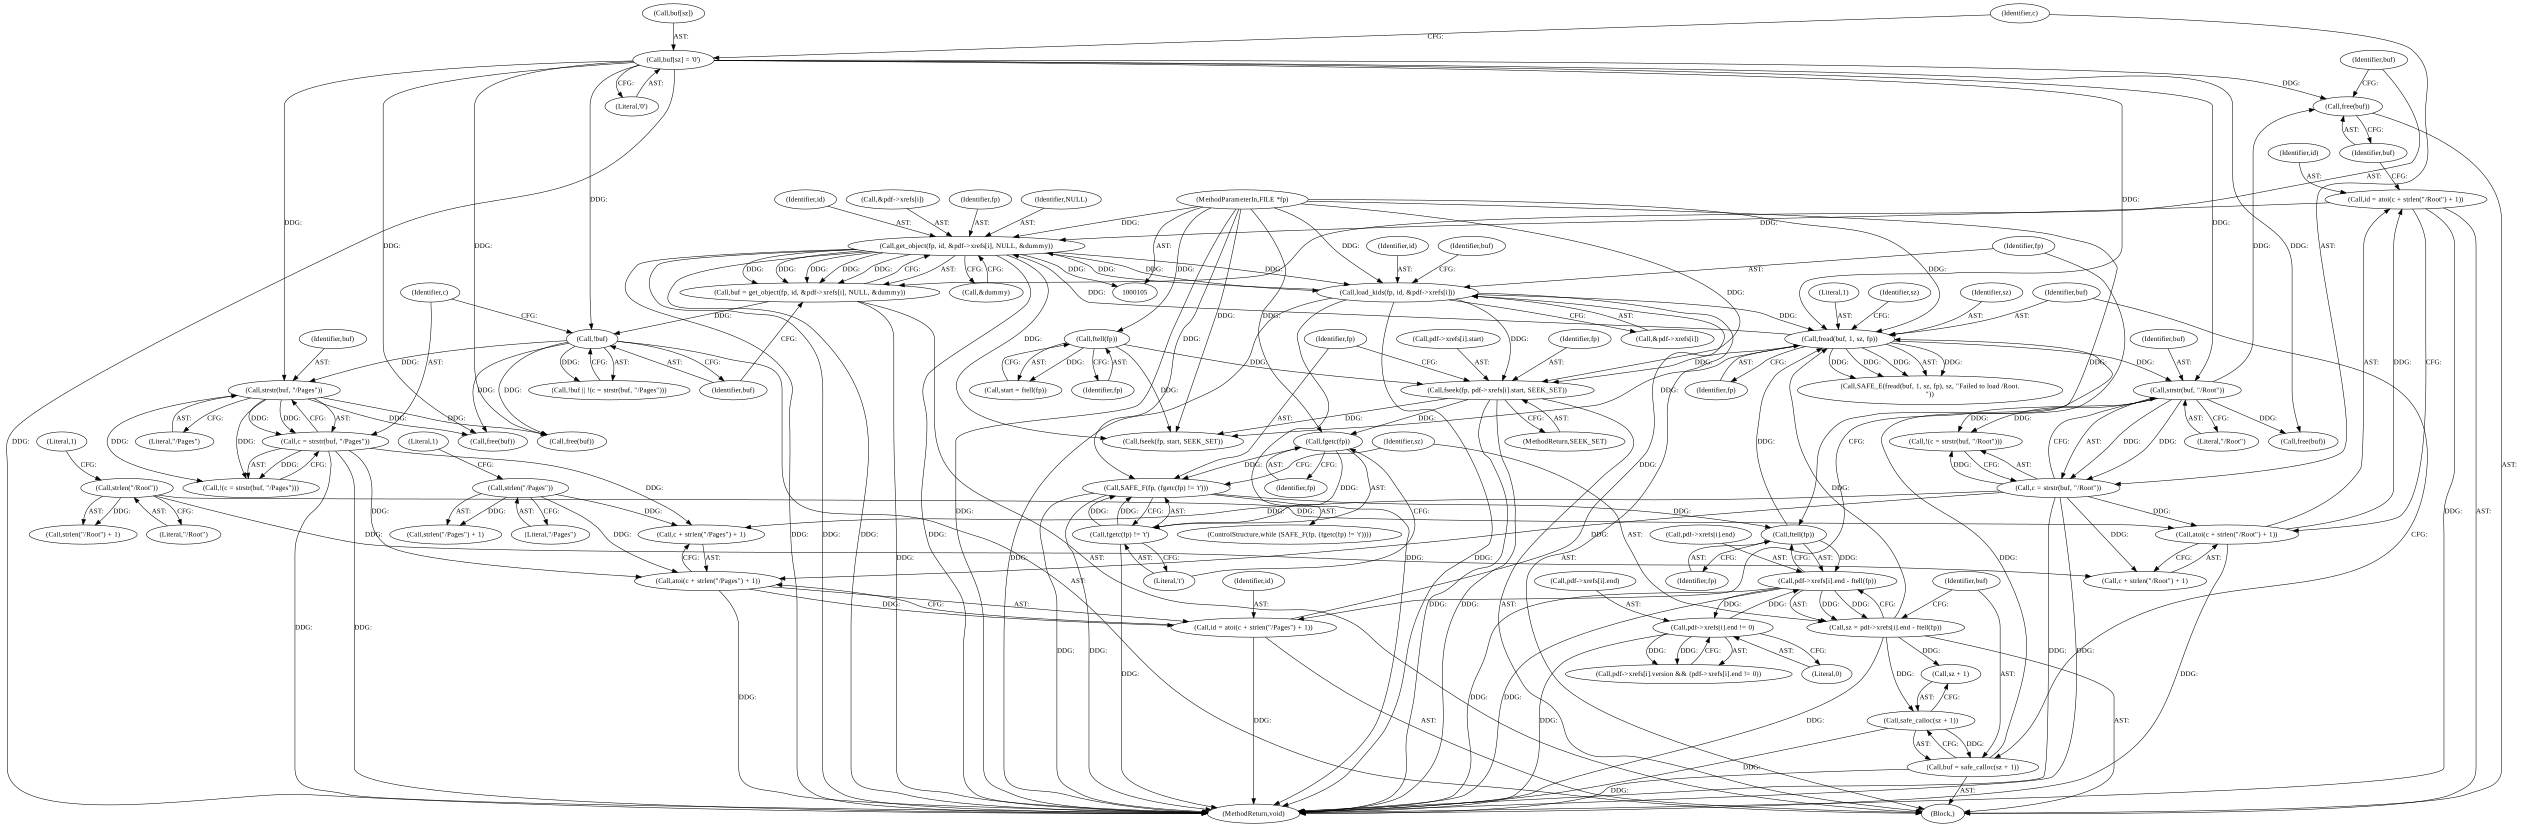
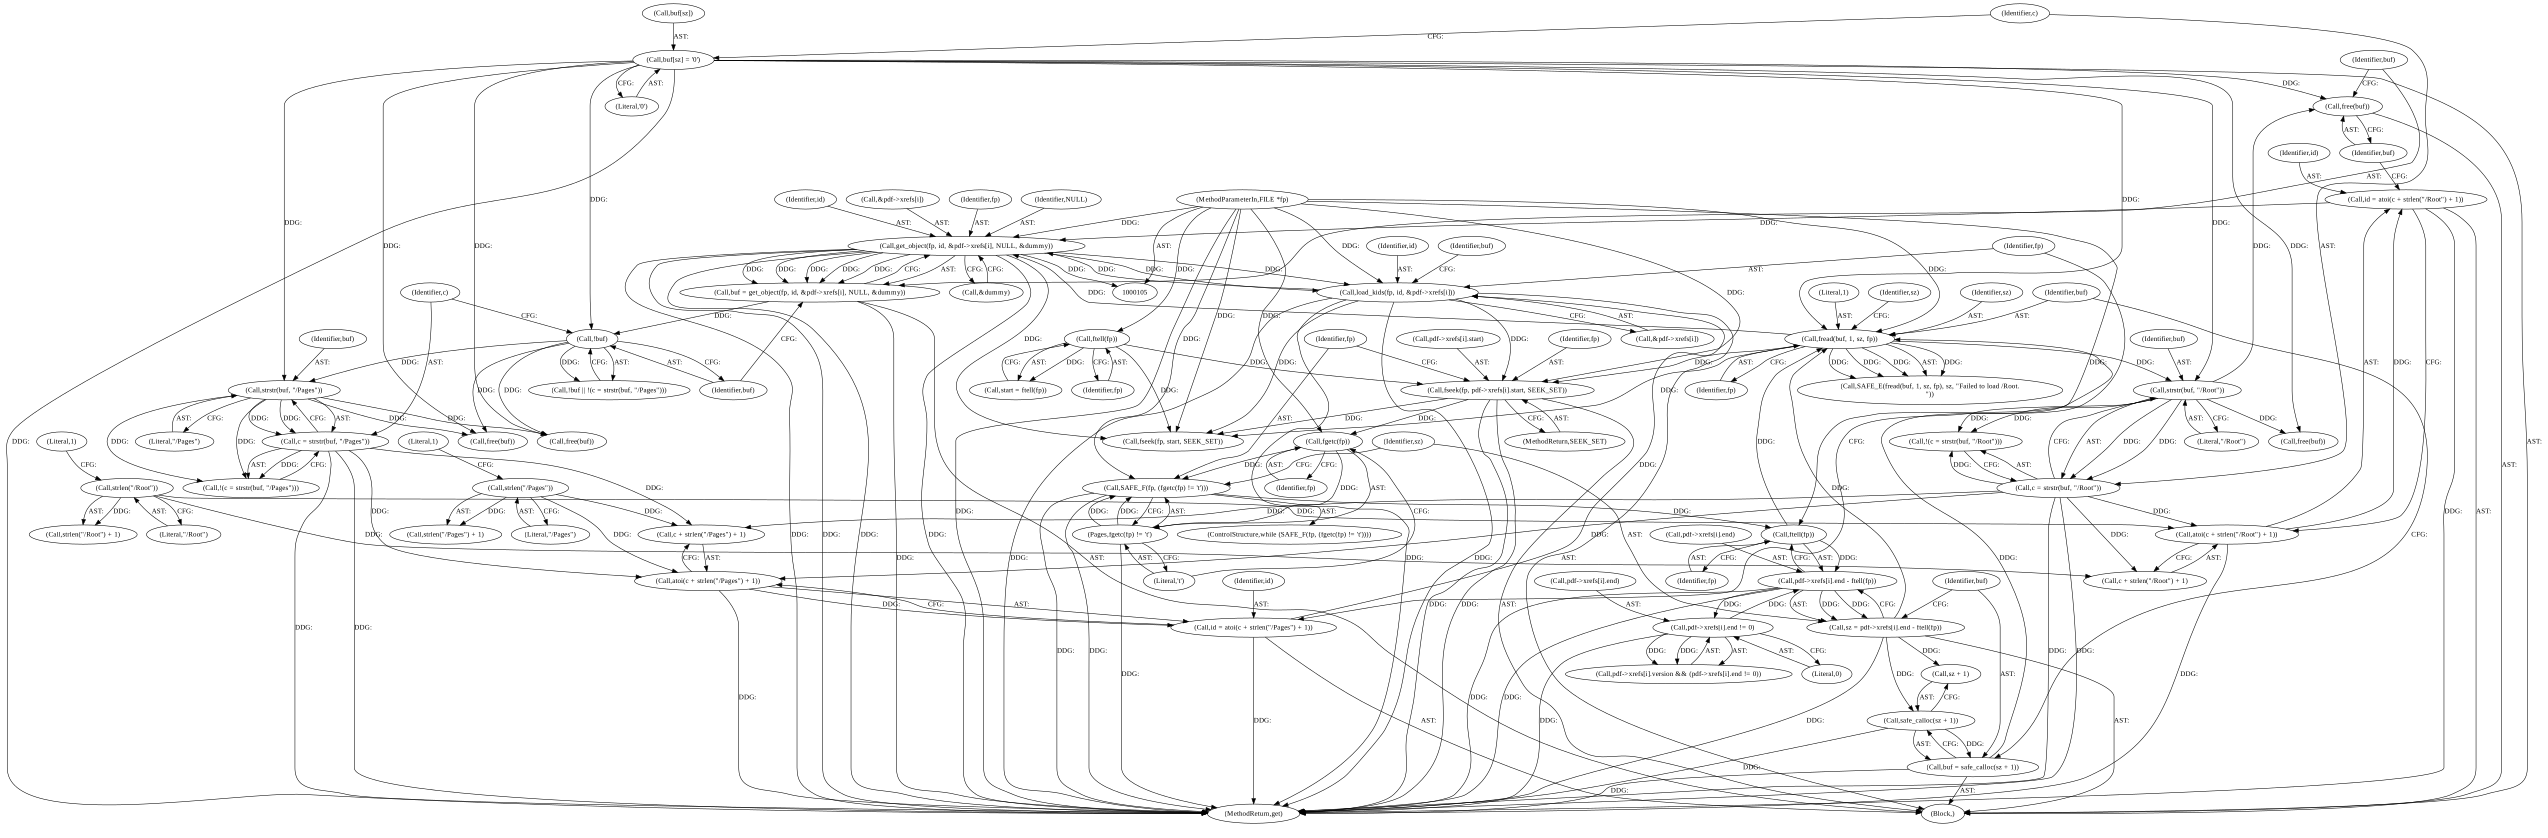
(1644, 301) -> (1278, 360)
(1120, 535) -> (1120, 535)
(1714, 651) -> (1714, 651)
(1185, 697) -> (2216, 72)
(1254, 814) -> (1254, 814)
